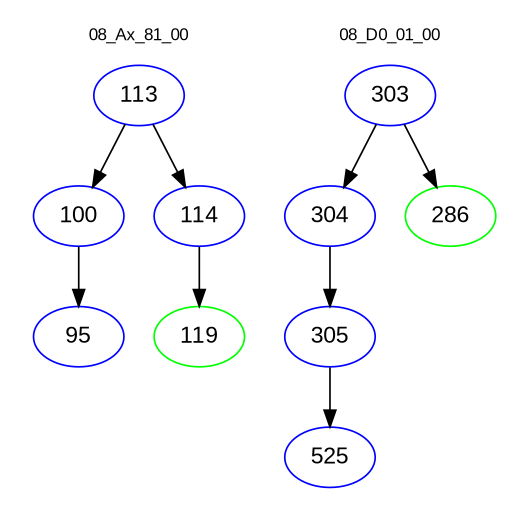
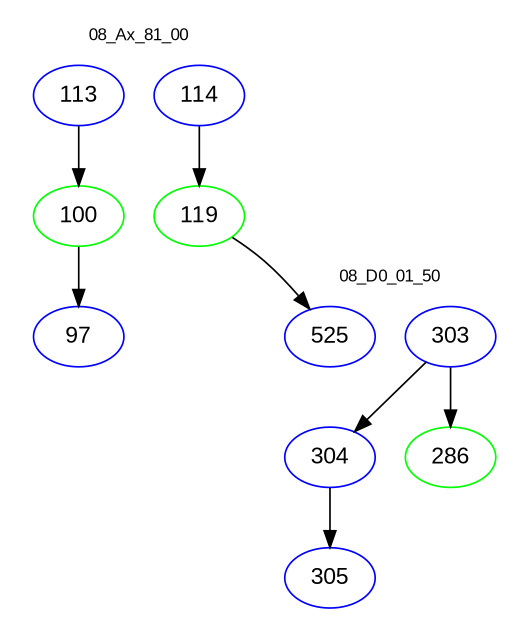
(390, 36) -> (390, 277)
(165, 148) -> none
(79, 216) -> (79, 216)
(79, 337) -> (79, 337)
(330, 389) -> (282, 278)
